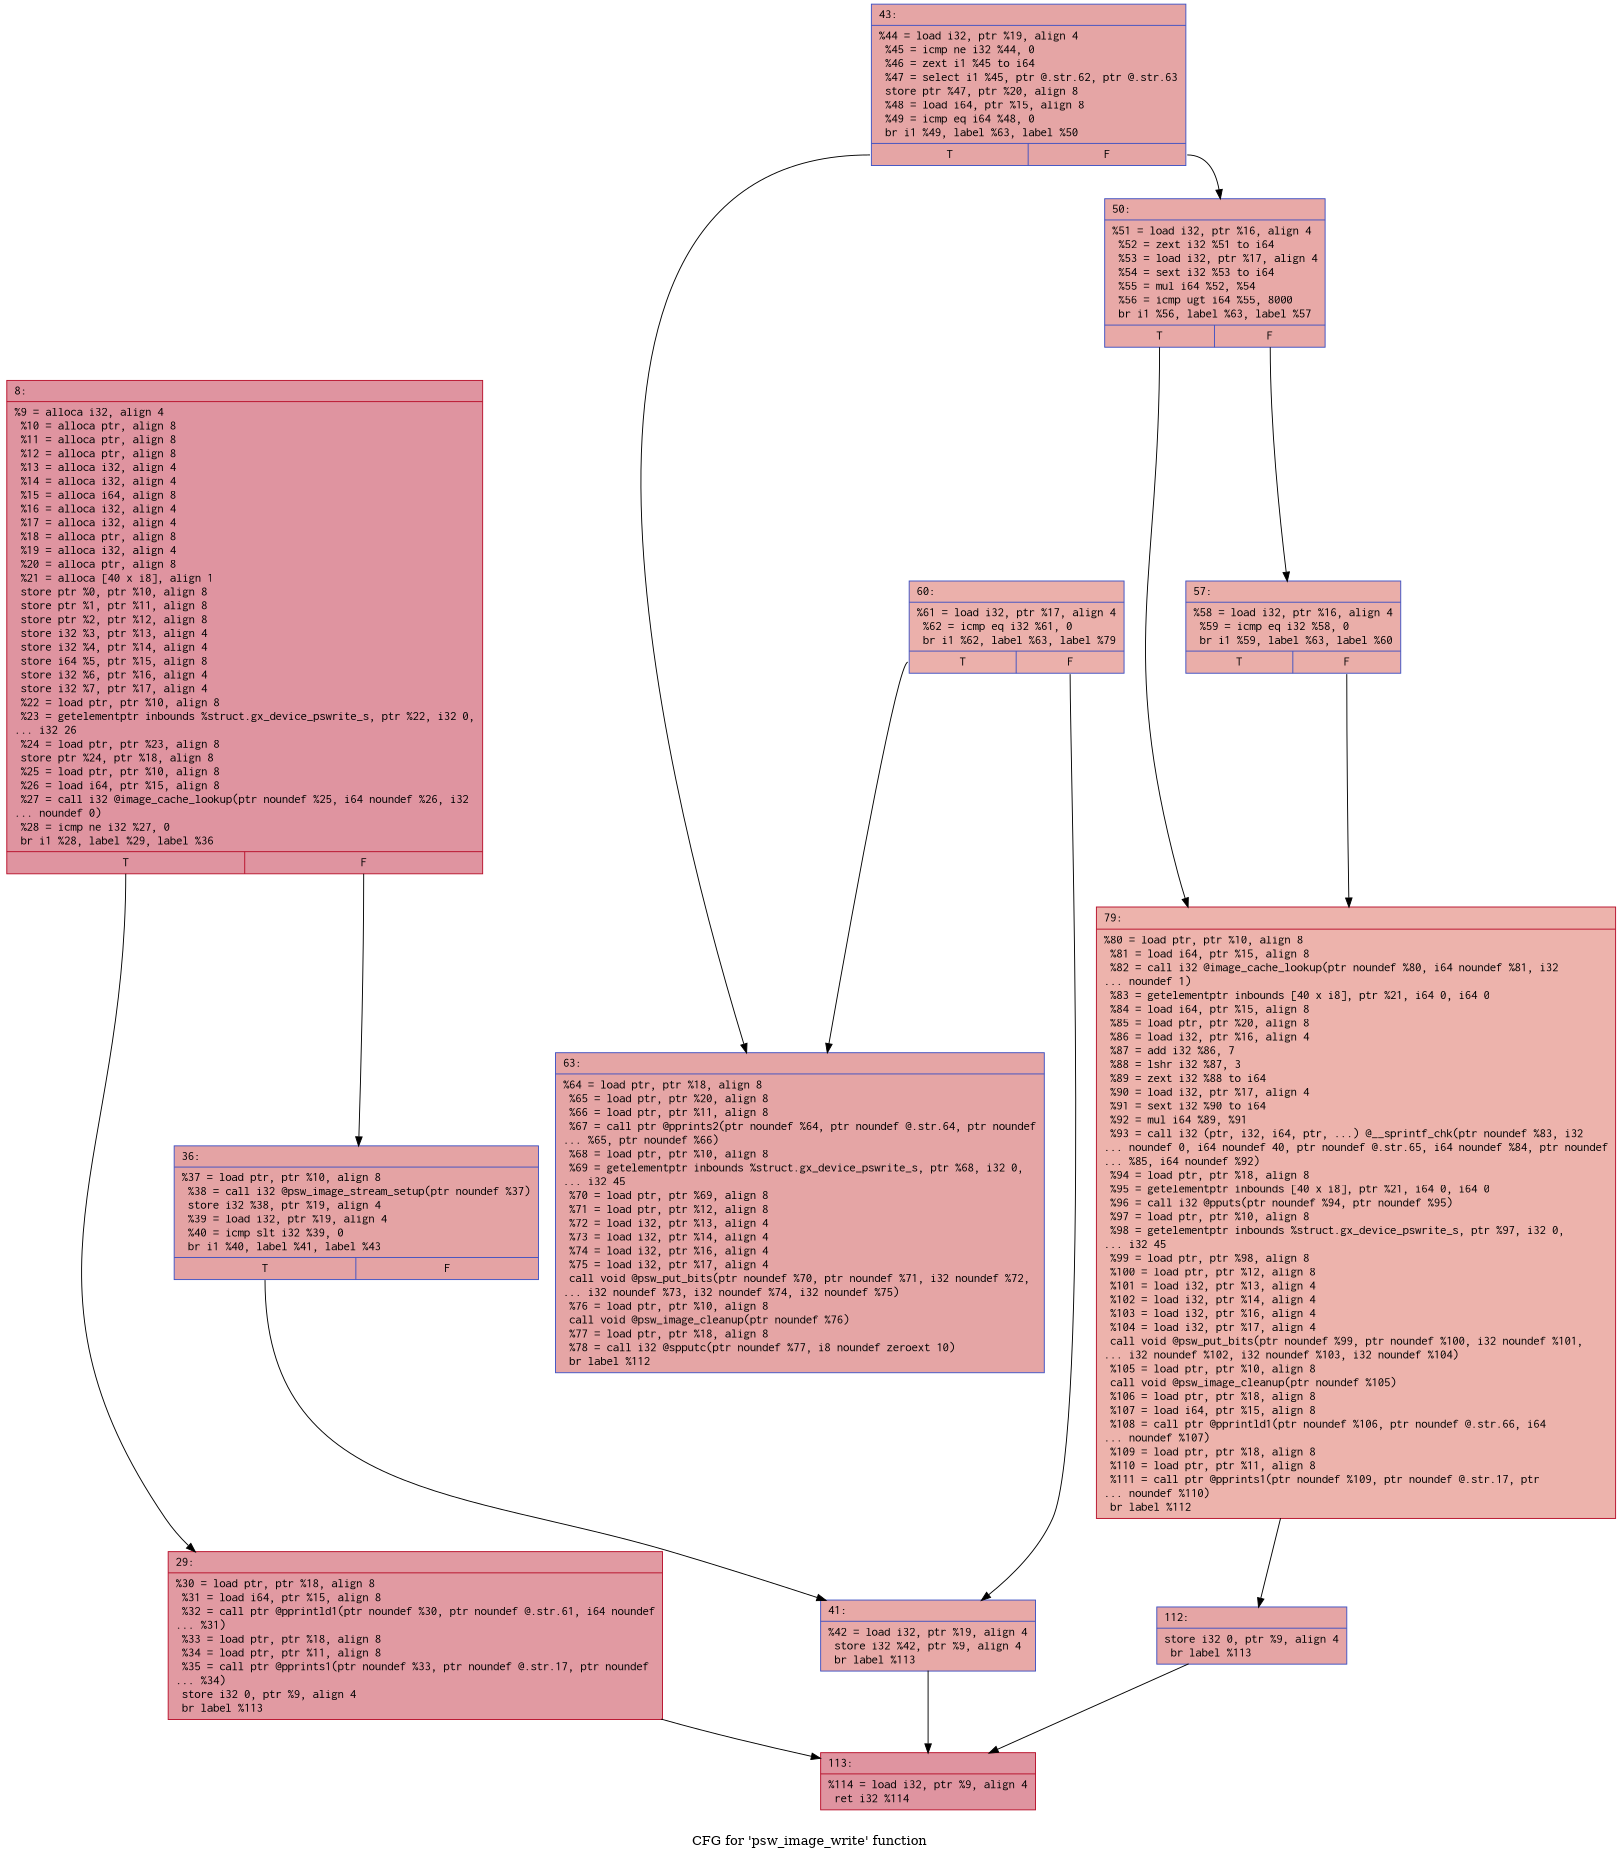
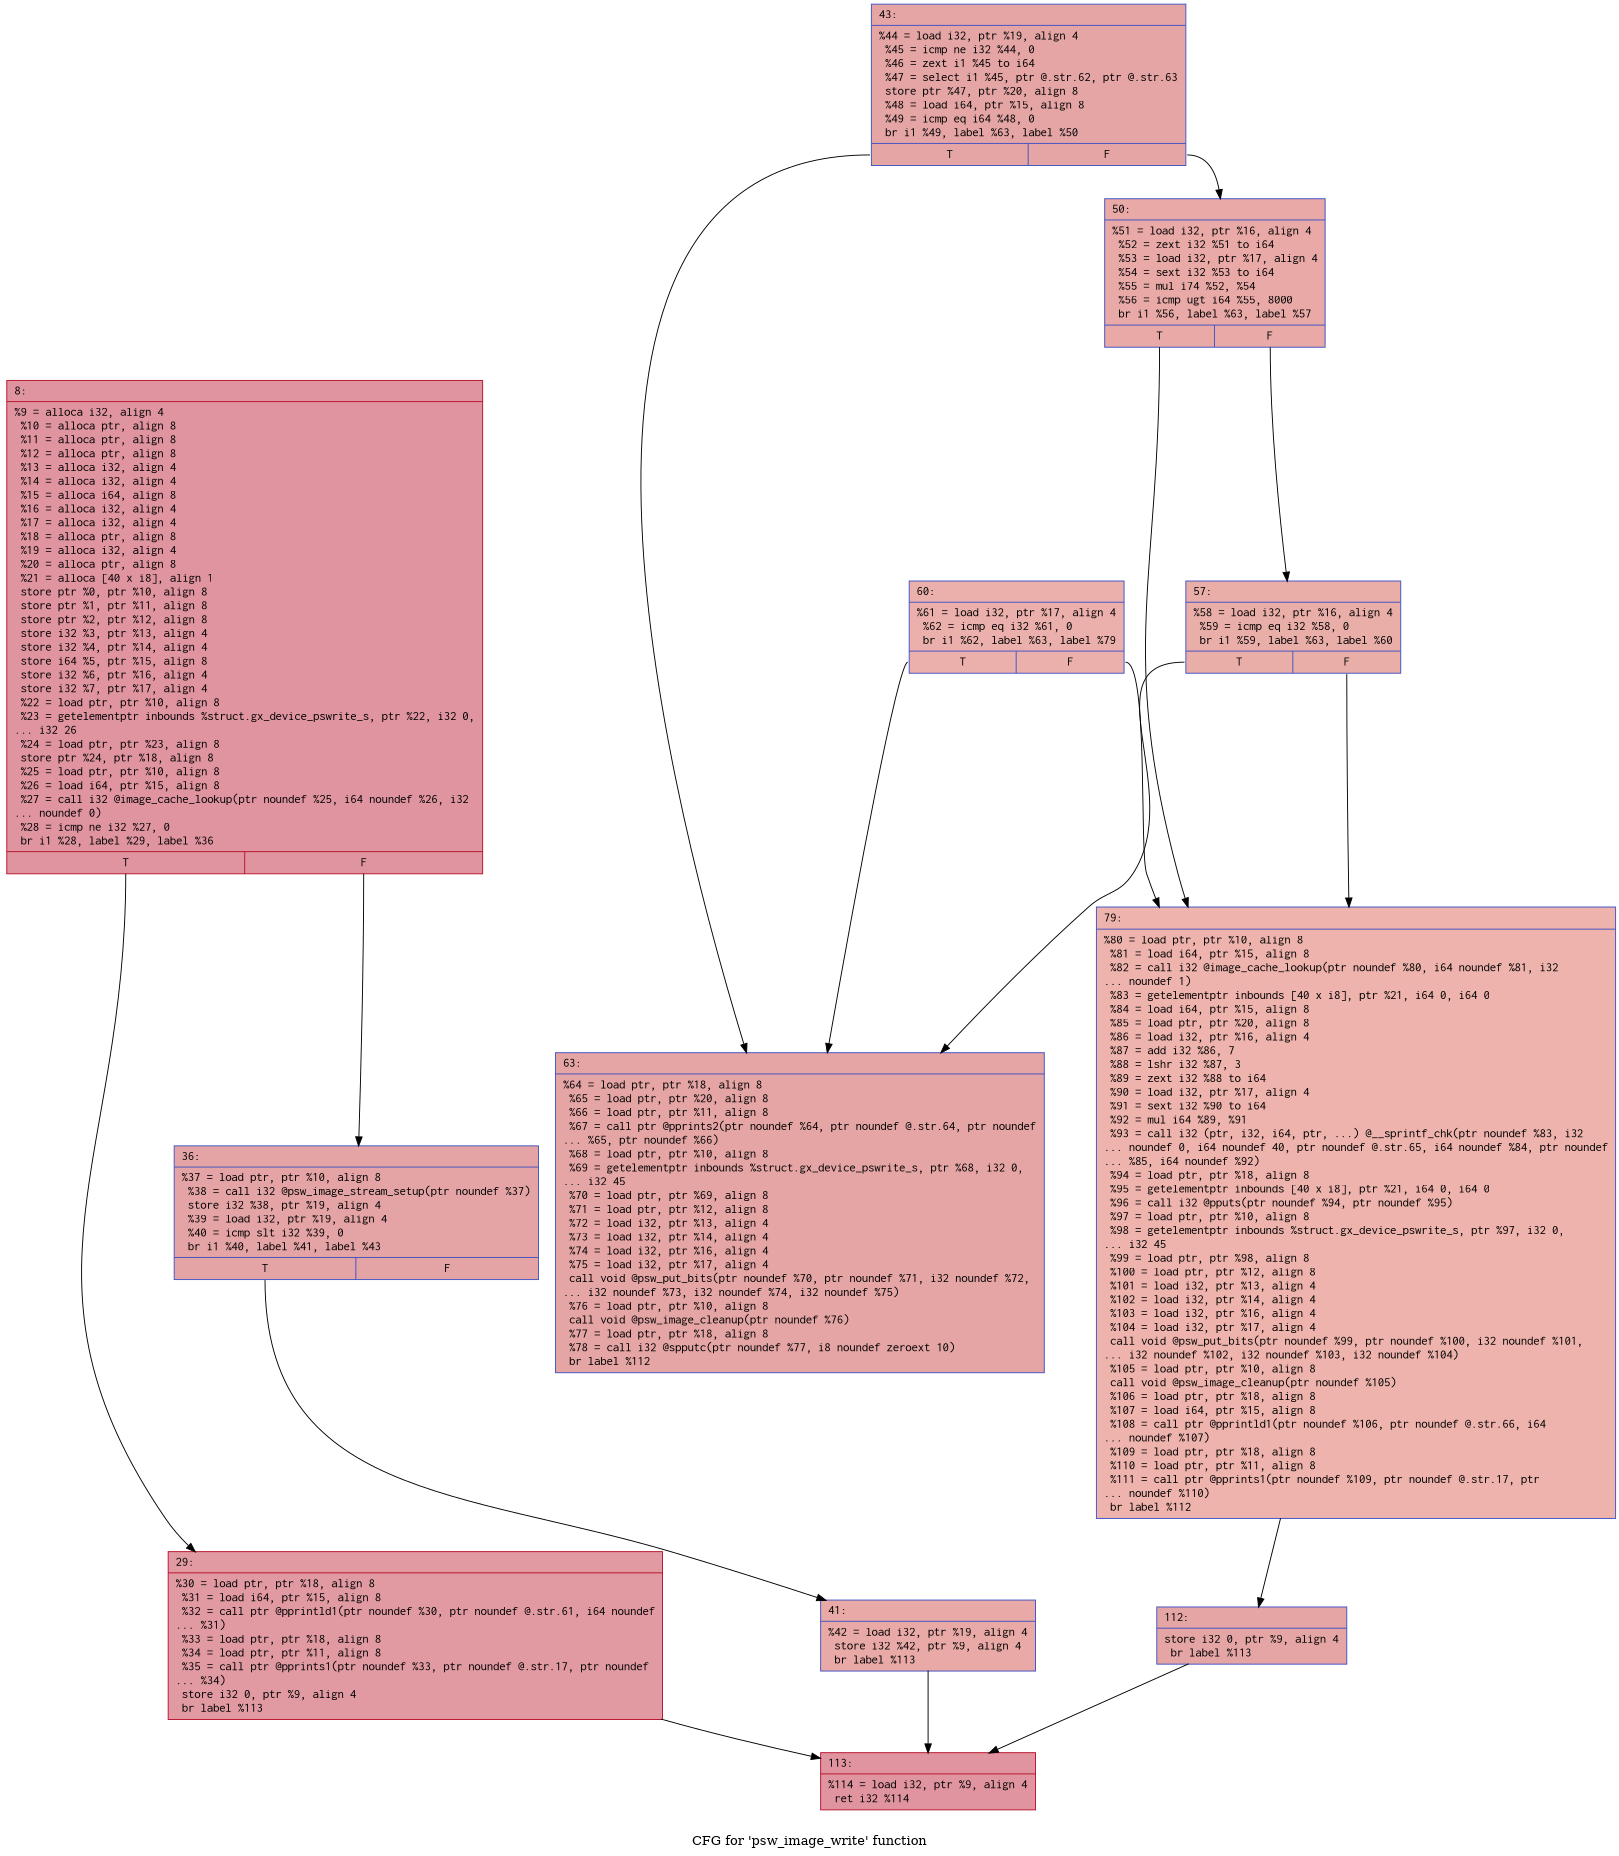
(1184, 286) -> (1184, 286)
none -> (1129, 878)
(1075, 1147) -> (1143, 792)
(1356, 1213) -> (1356, 1213)
